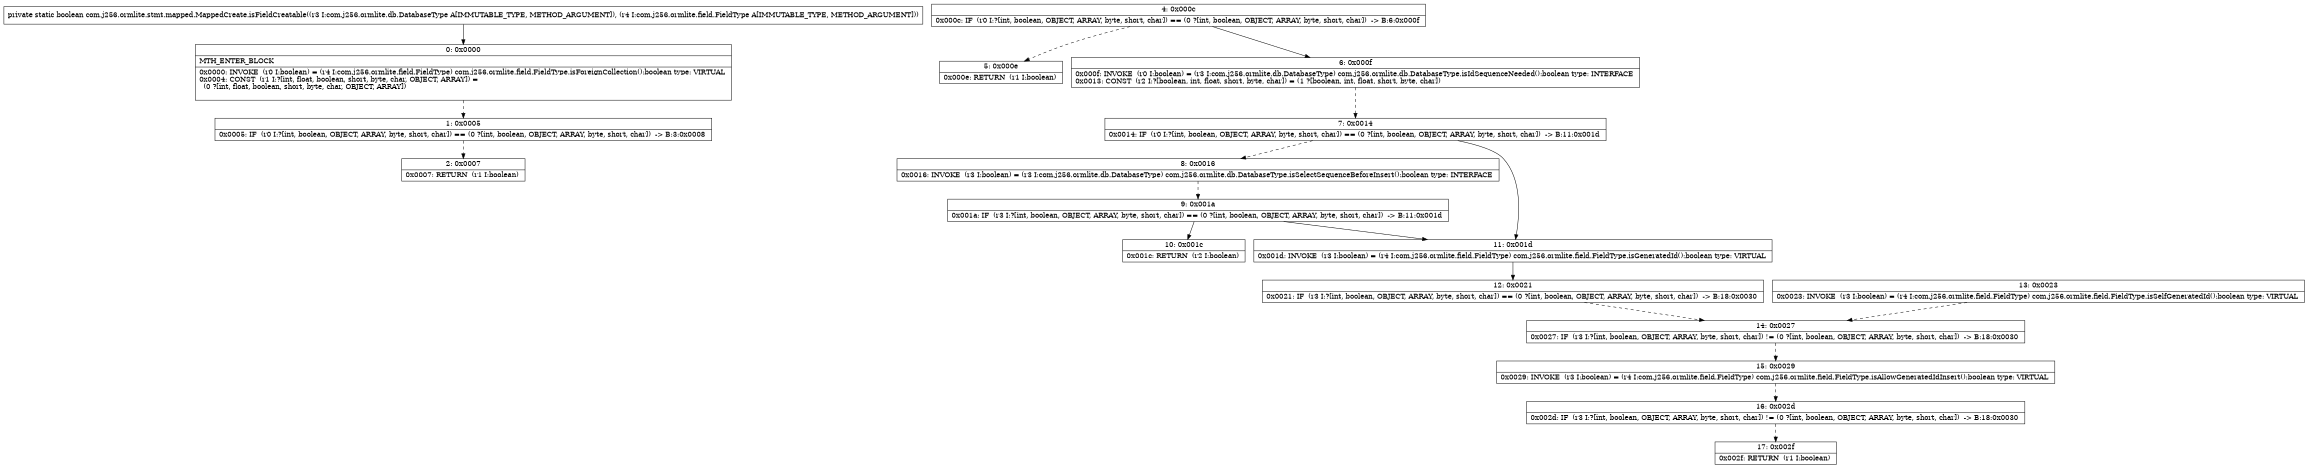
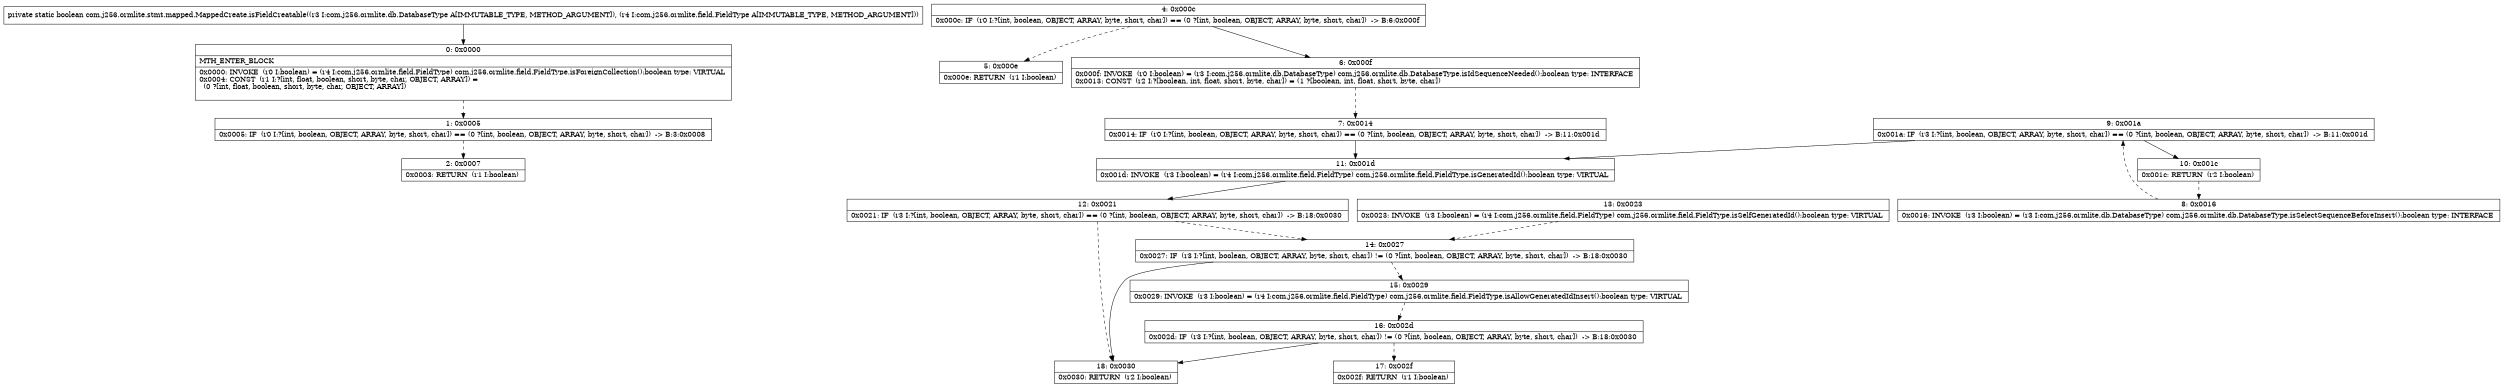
(1279, 149) -> (2199, 188)
(463, 175) -> (463, 175)
none -> (1116, 372)
